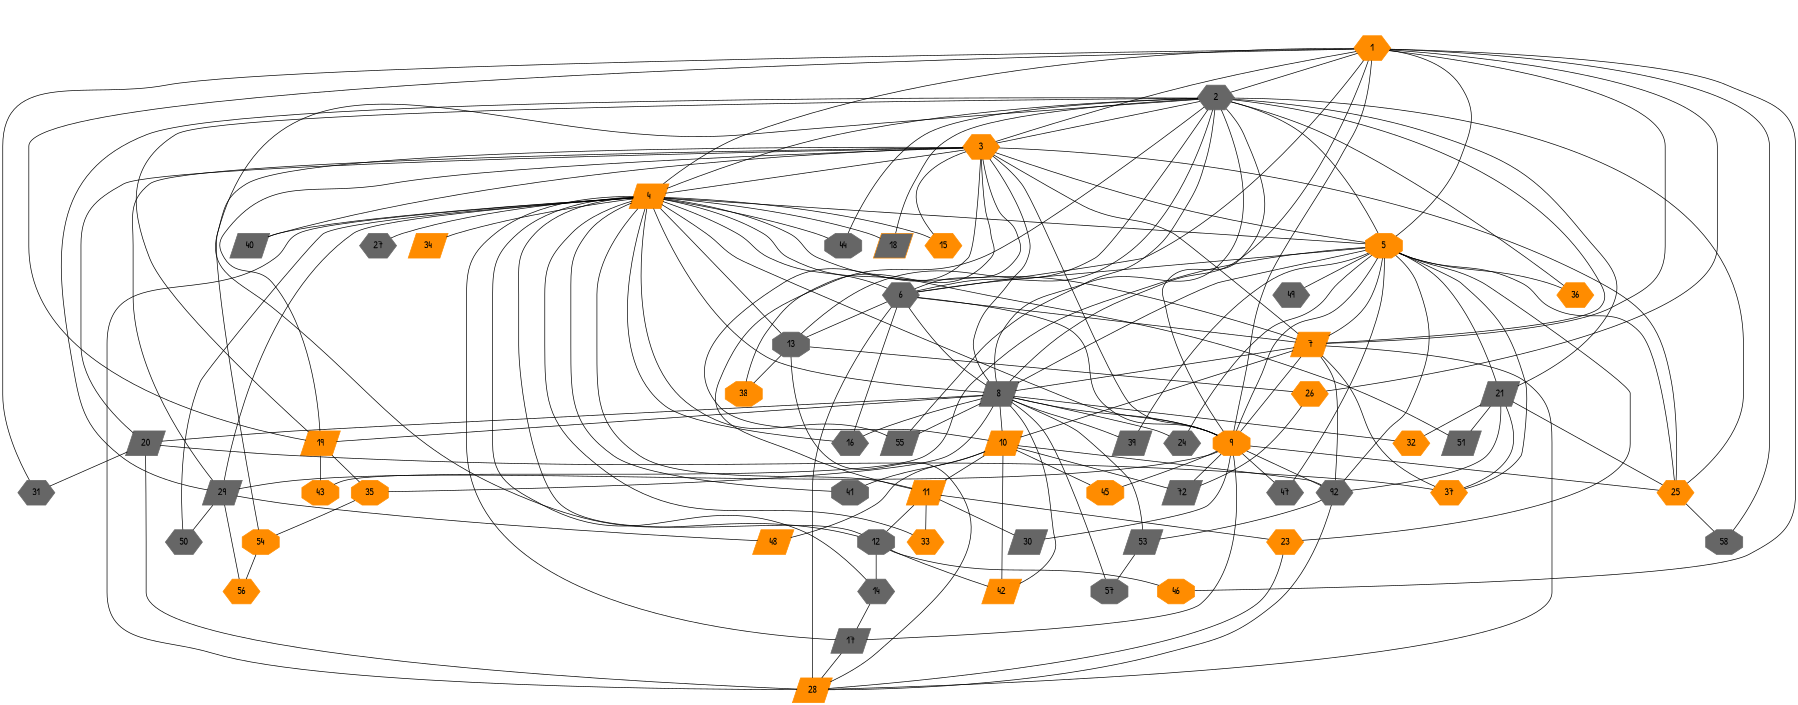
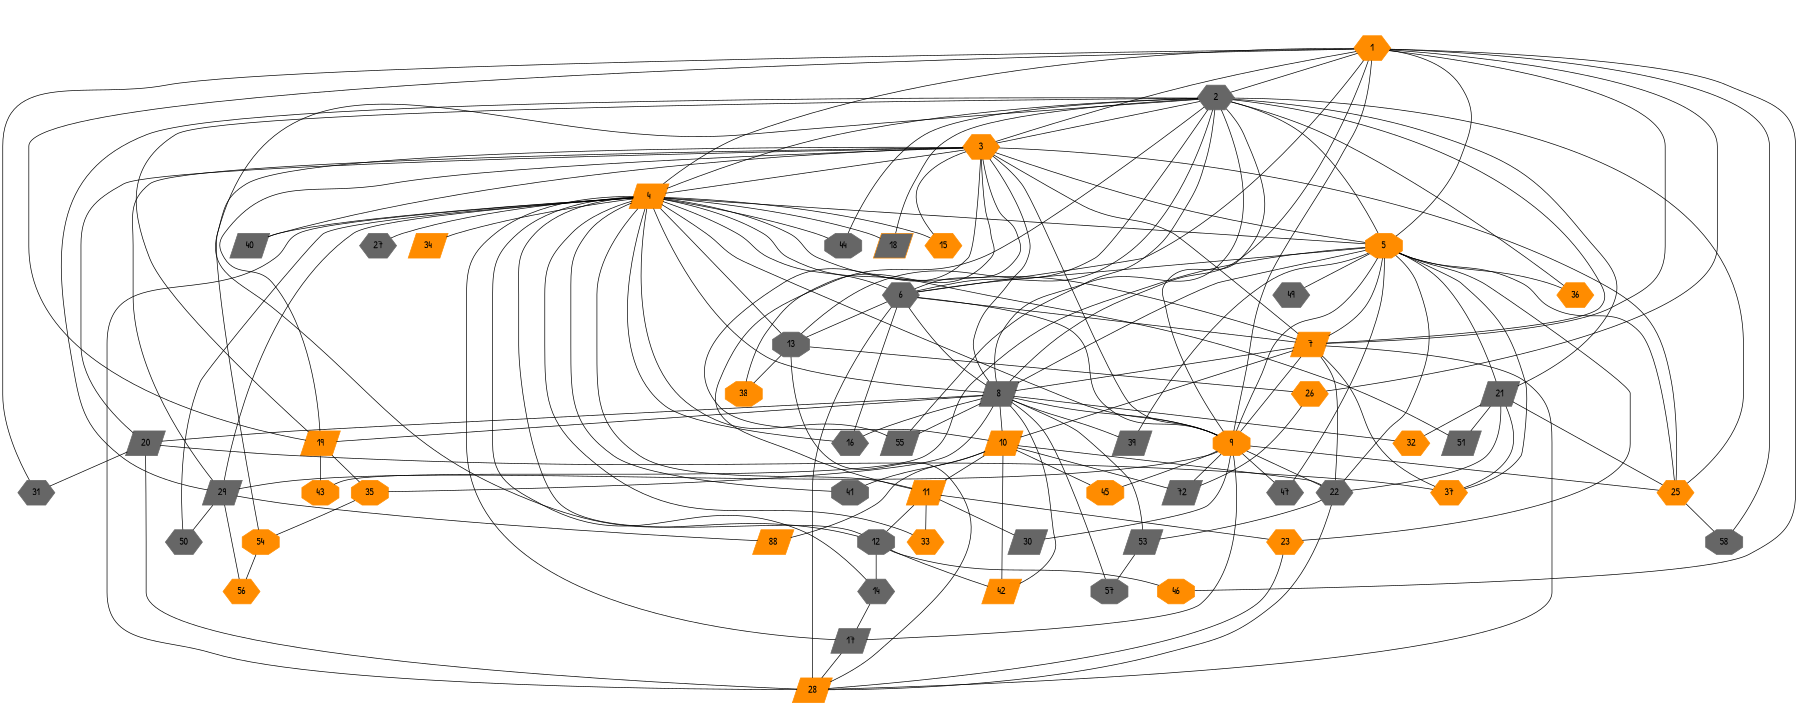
(1182, 443) -> none
(1334, 493) -> (1334, 493)
(773, 542) -> (773, 542)
